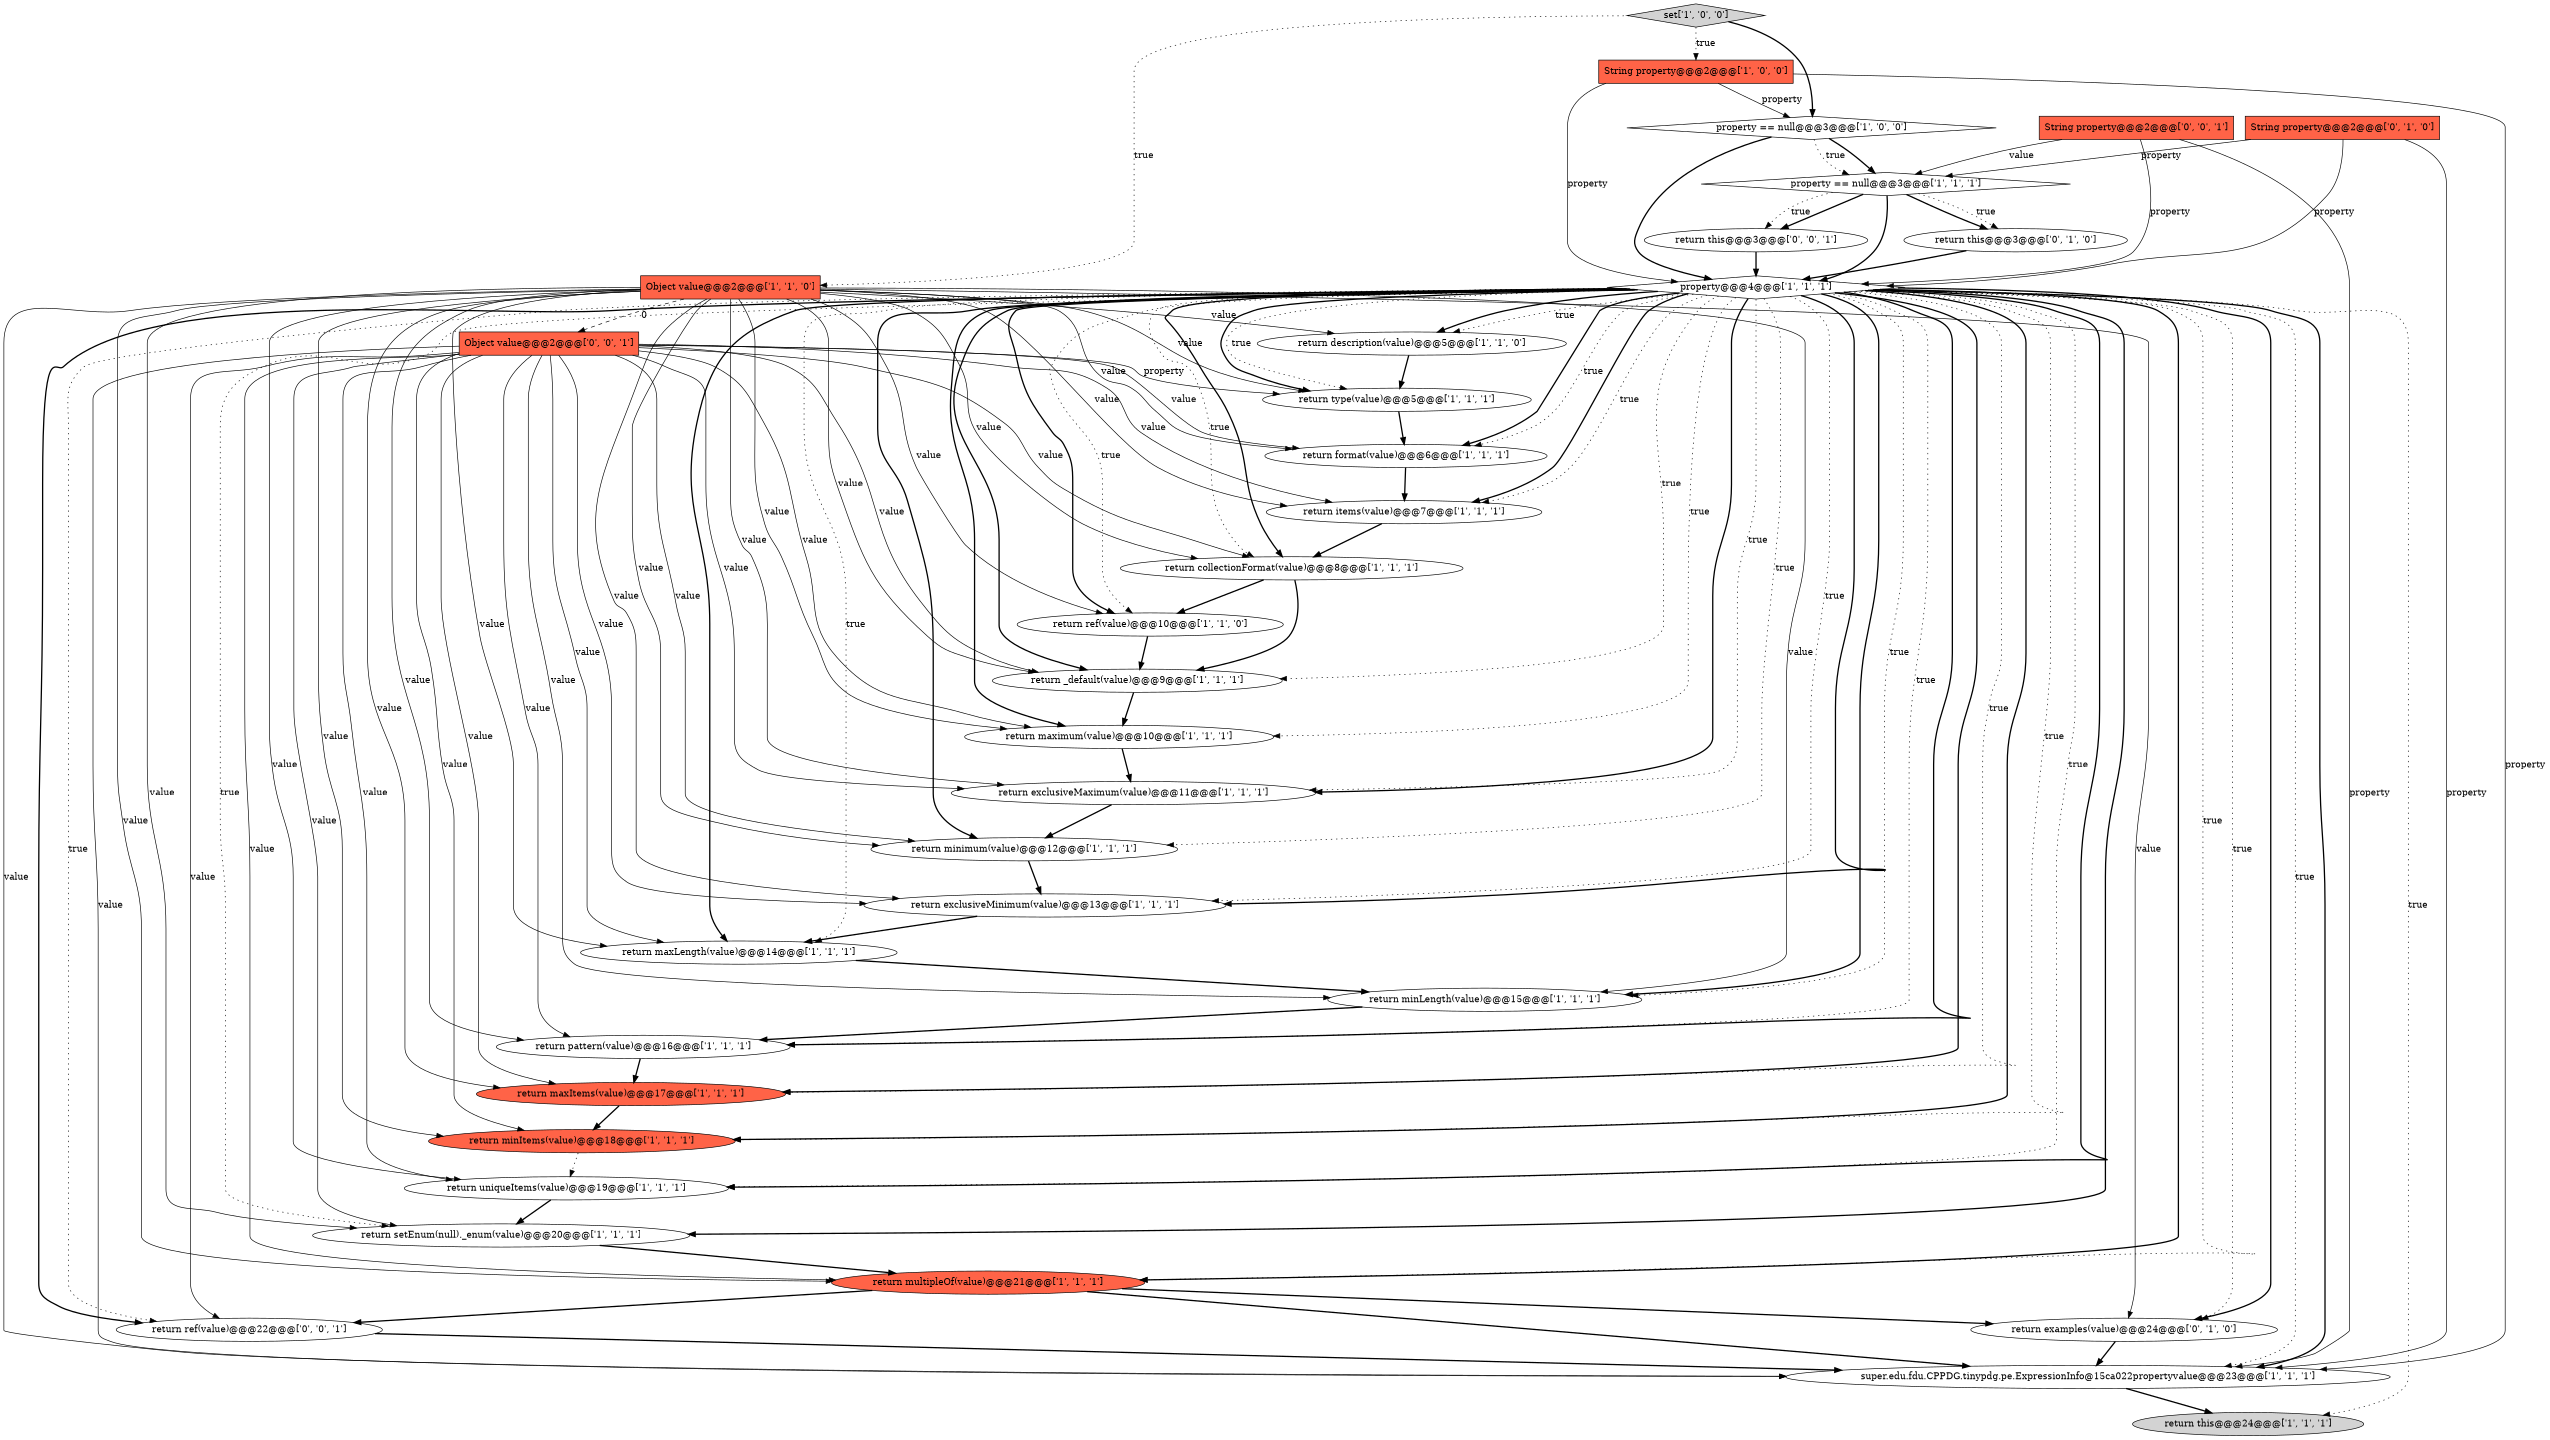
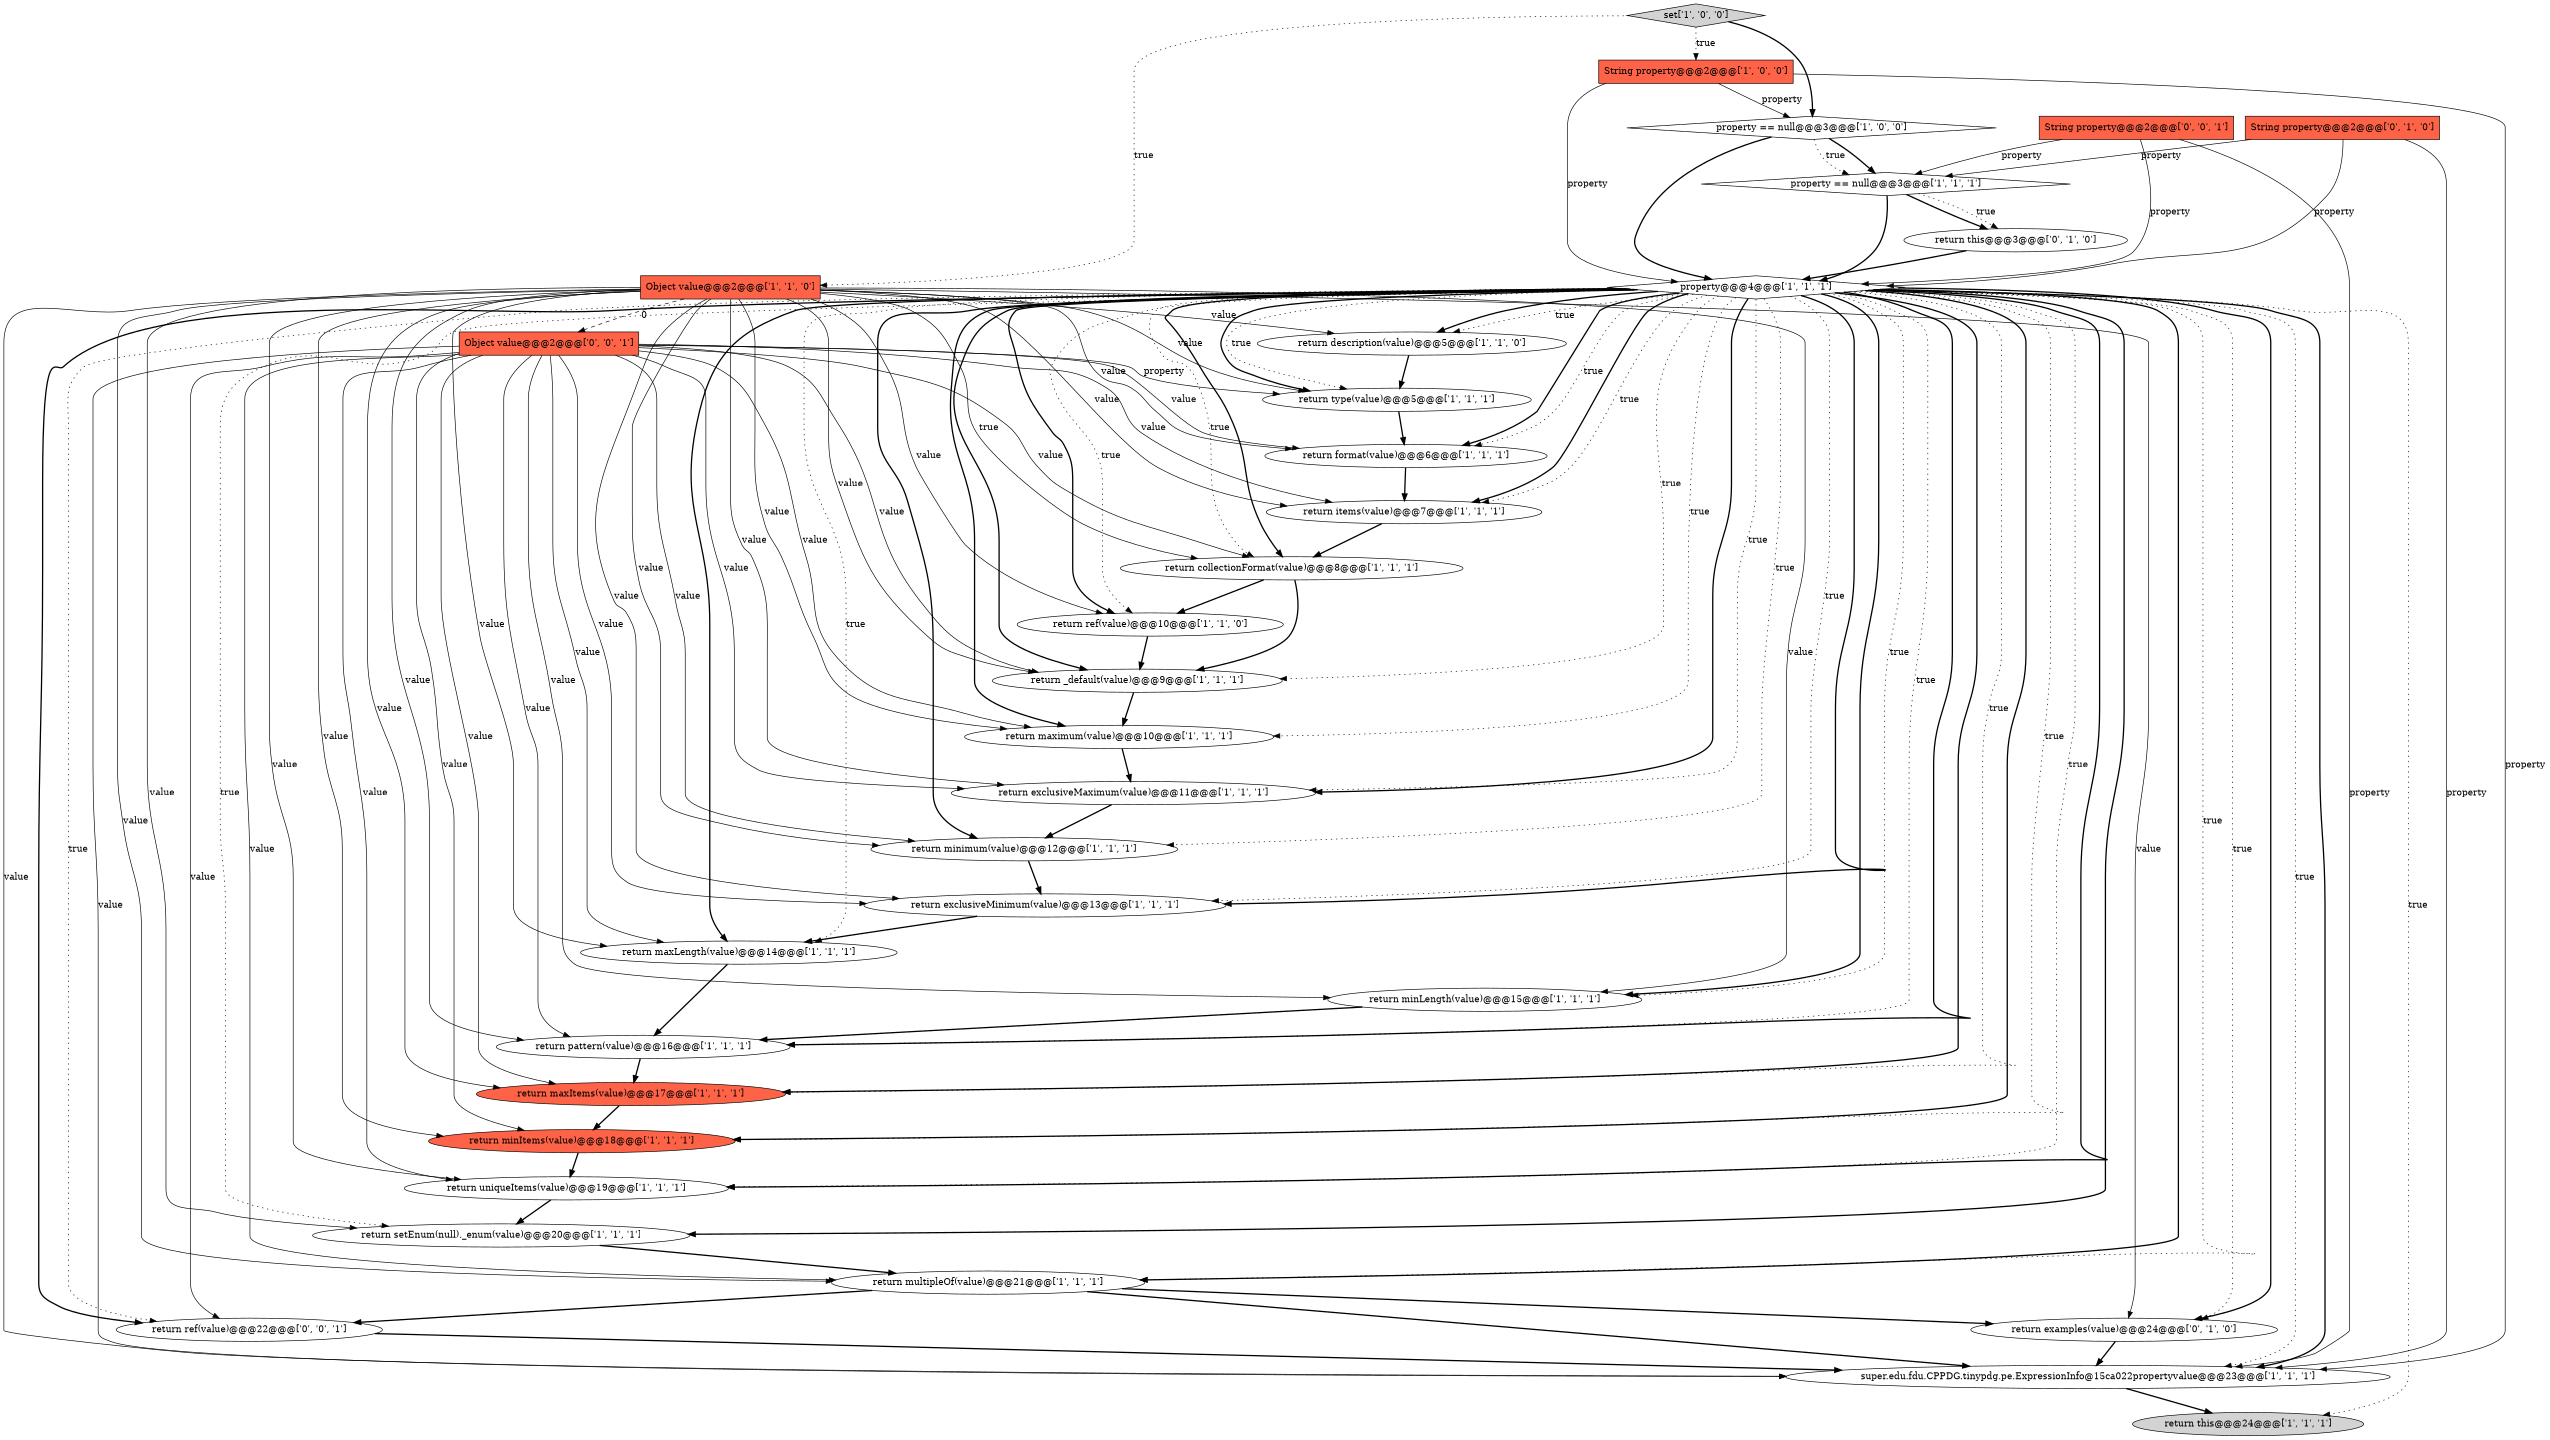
(2022, 156) -> (2022, 156)
(1756, 240) -> none
(989, 428) -> (989, 428)
(298, 747) -> none
(1109, 976) -> (693, 997)
(575, 1162) -> (575, 1162)
(988, 1283) -> (988, 1283)
